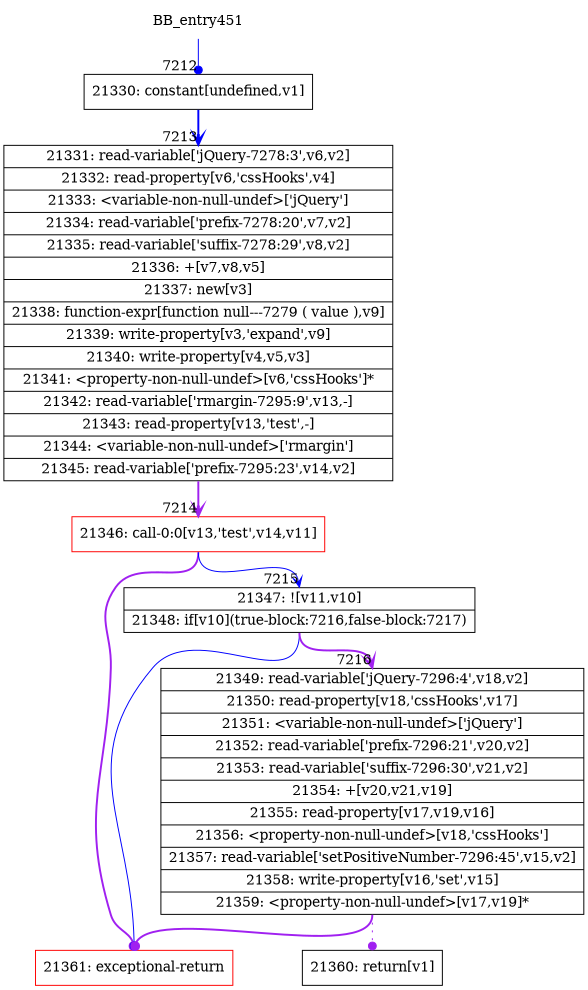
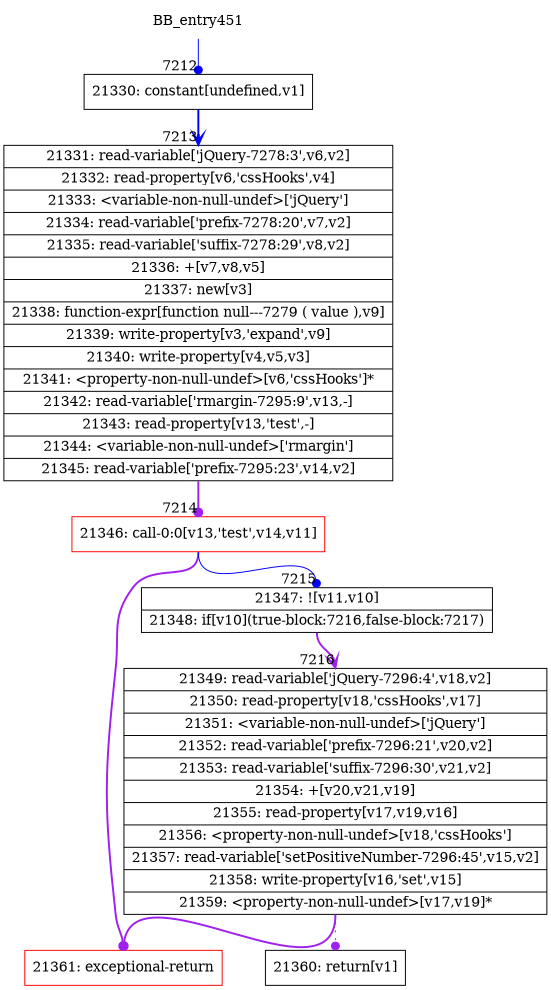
(198, 494) -> (198, 495)
(244, 570) -> (254, 570)
(122, 718) -> none
